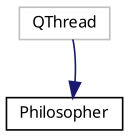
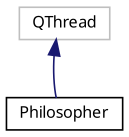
(75, 61) -> (54, 77)
